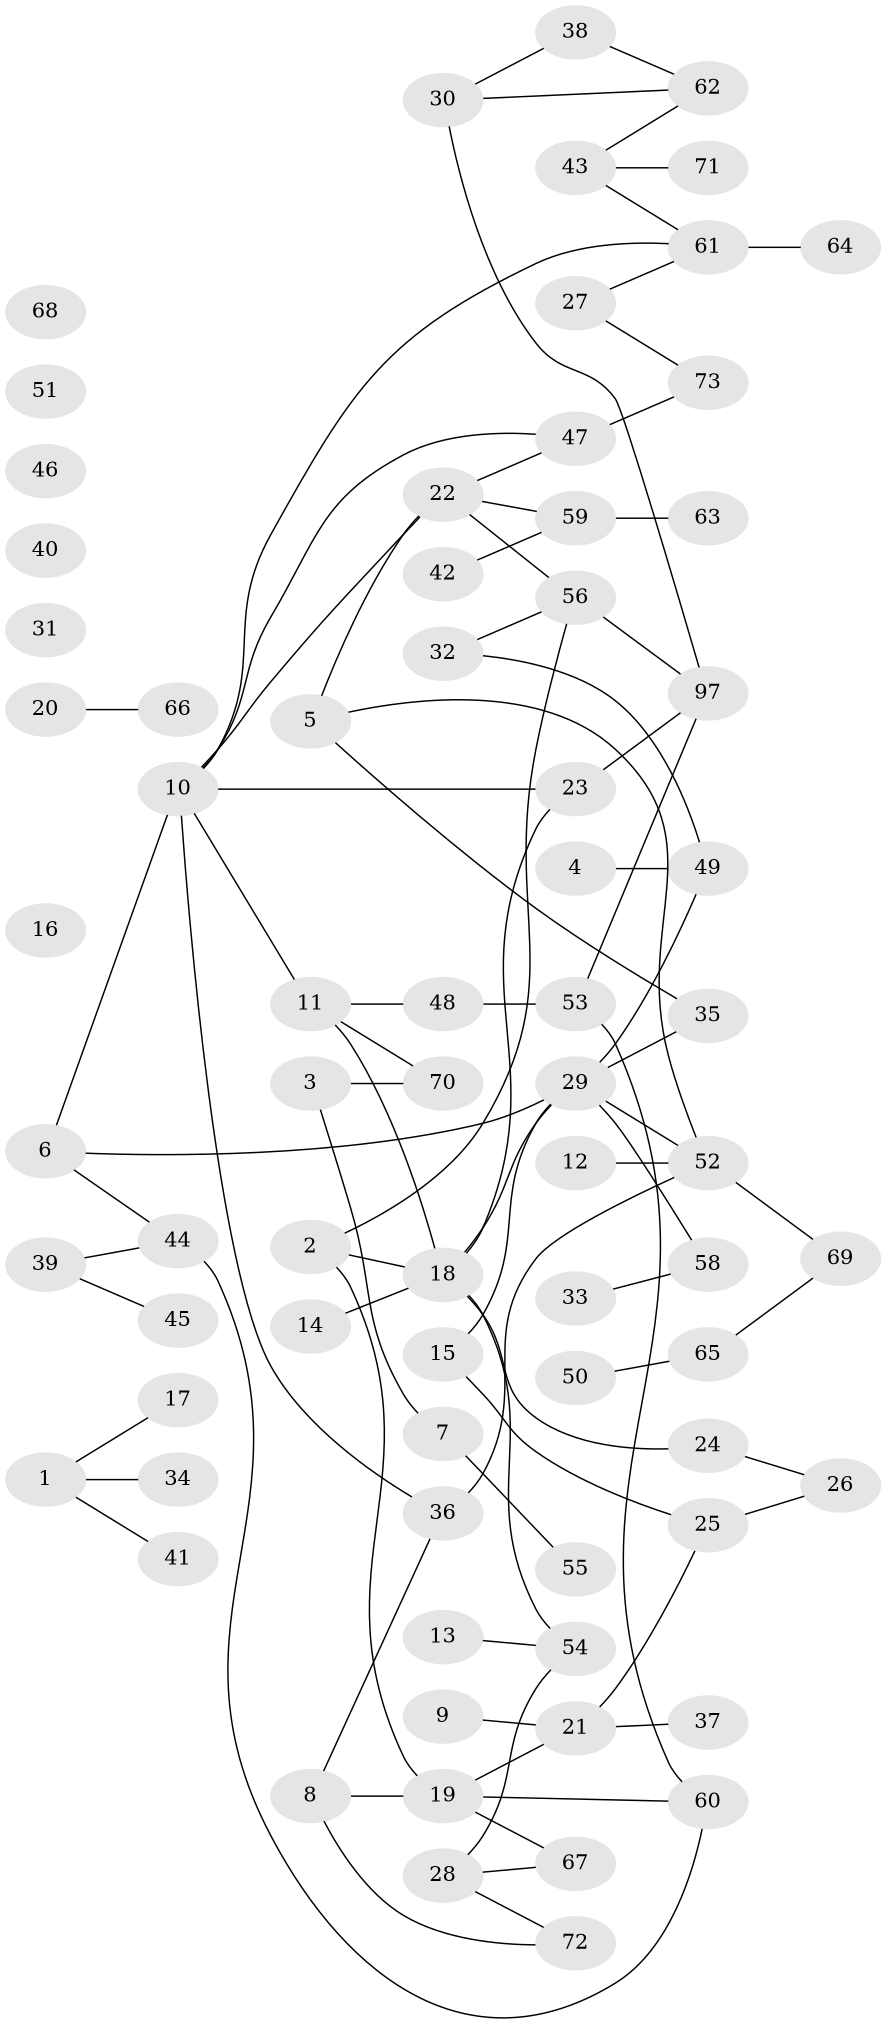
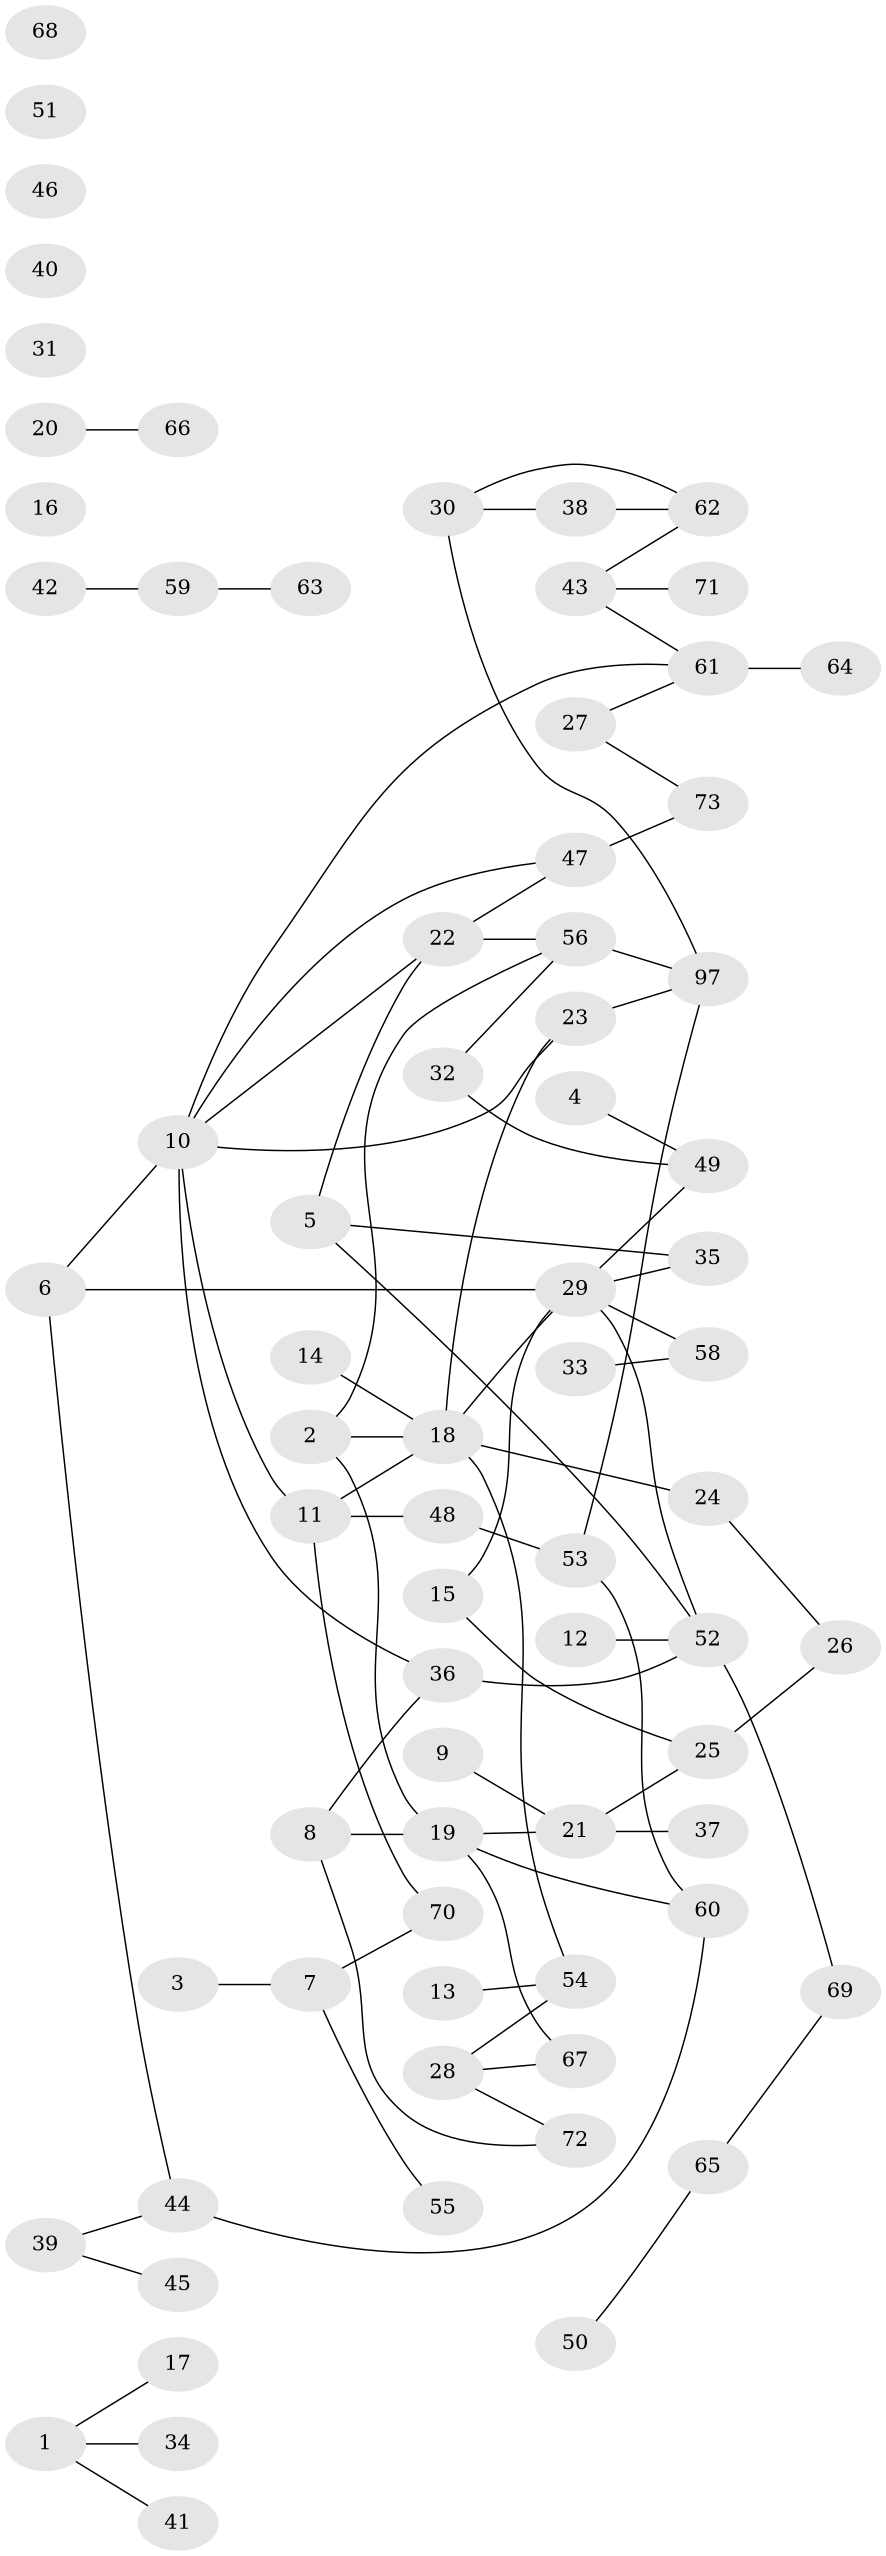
(509, 507) -> none
(384, 1084) -> (377, 1949)
